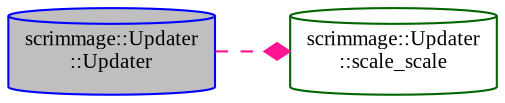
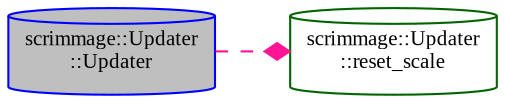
(393, 51) -> (393, 51)
